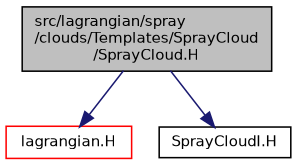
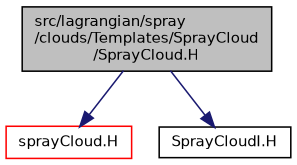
(69, 142) -> (69, 142)
